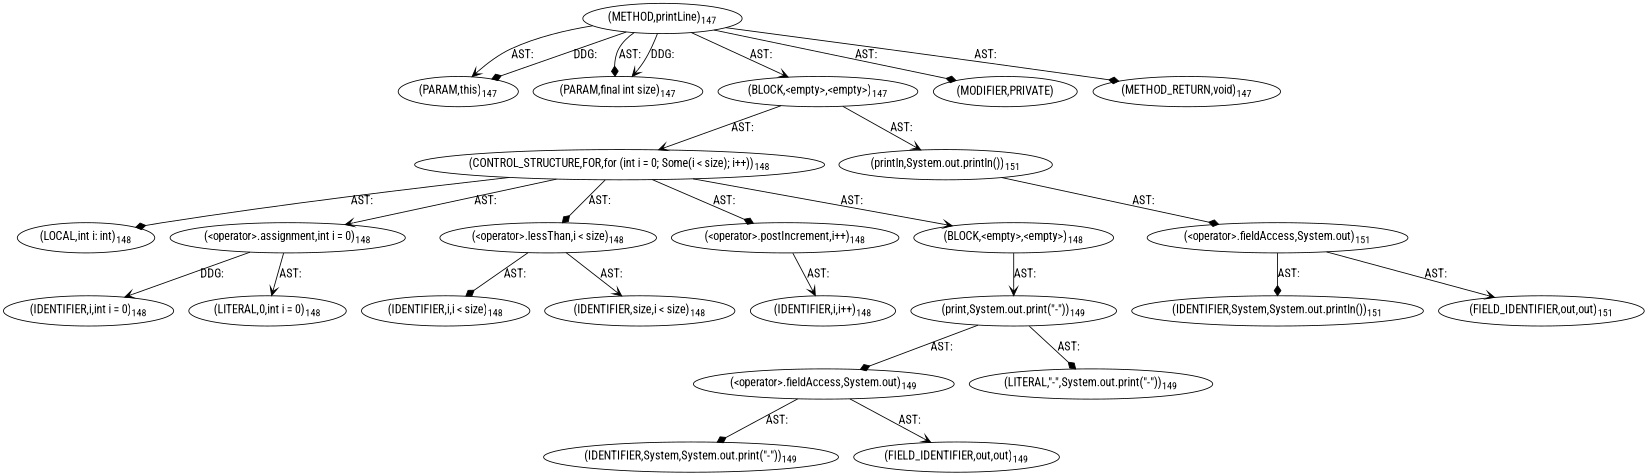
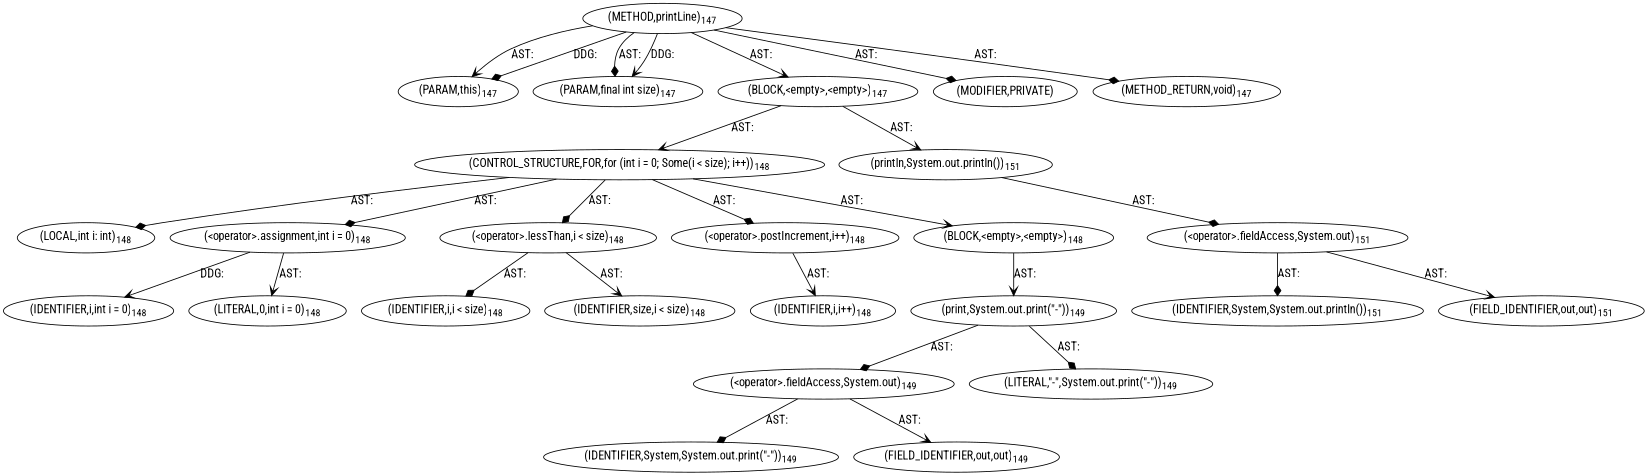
(455, 201) -> (456, 201)
